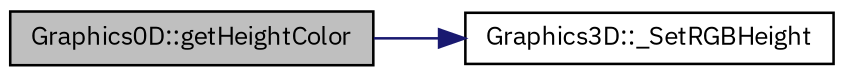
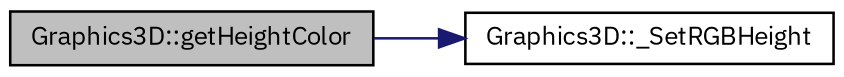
(192, 38) -> (192, 38)
